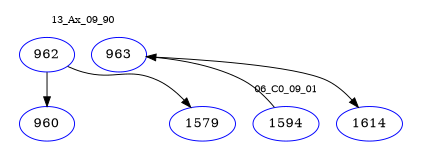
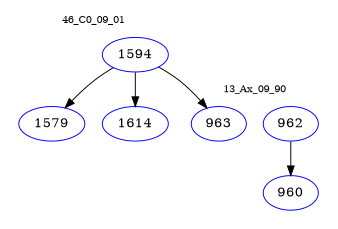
(253, 65) -> (135, 85)
(129, 74) -> (91, 83)
(286, 90) -> (94, 21)
